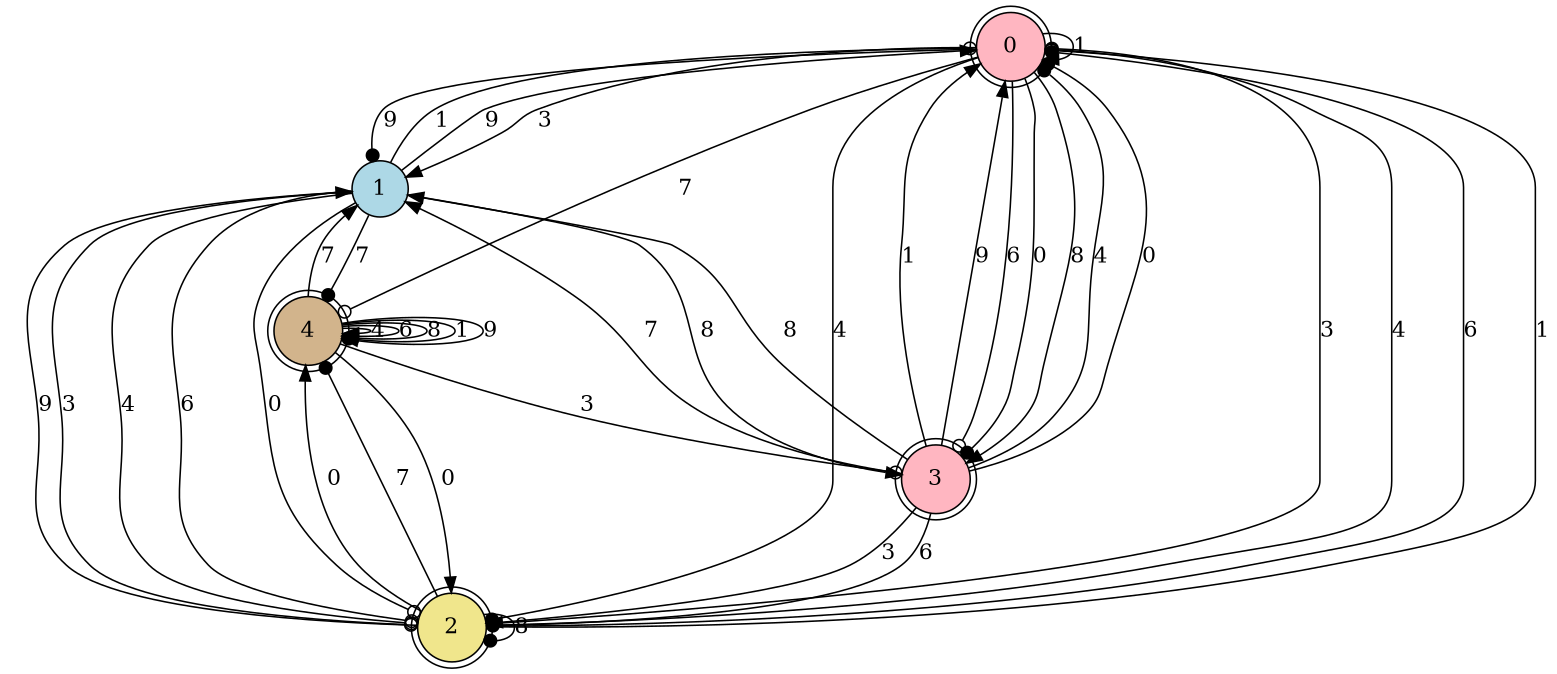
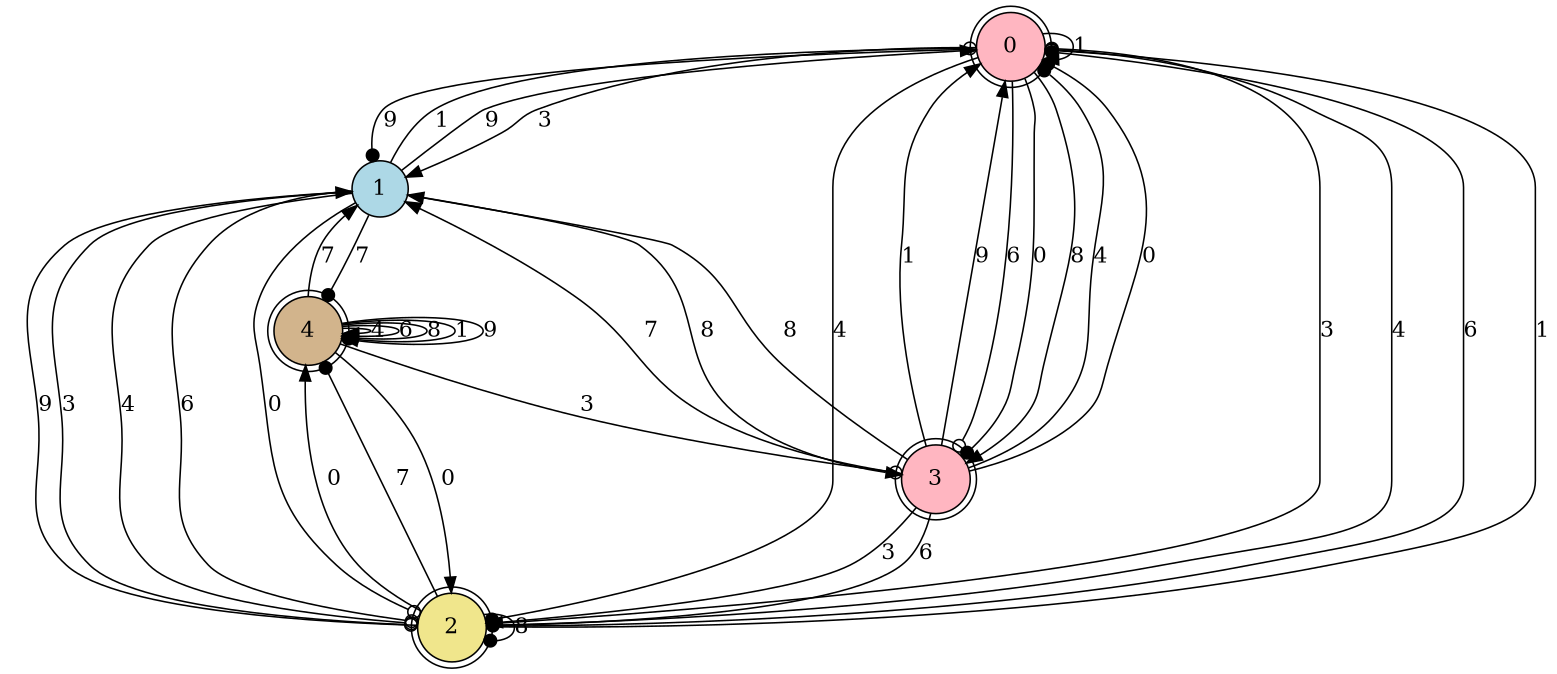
(659, 170) -> none
